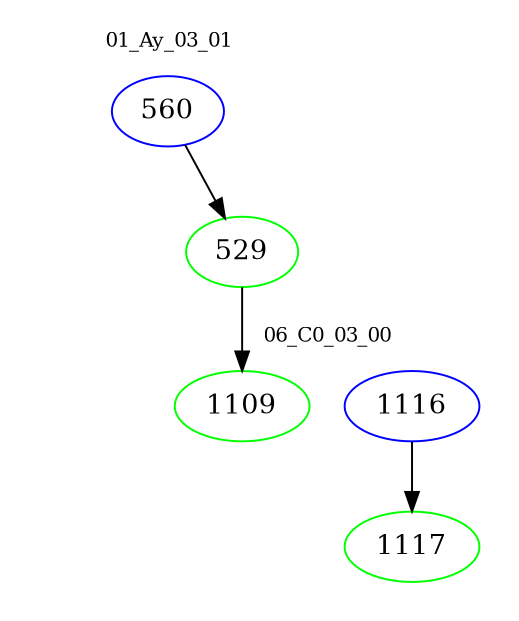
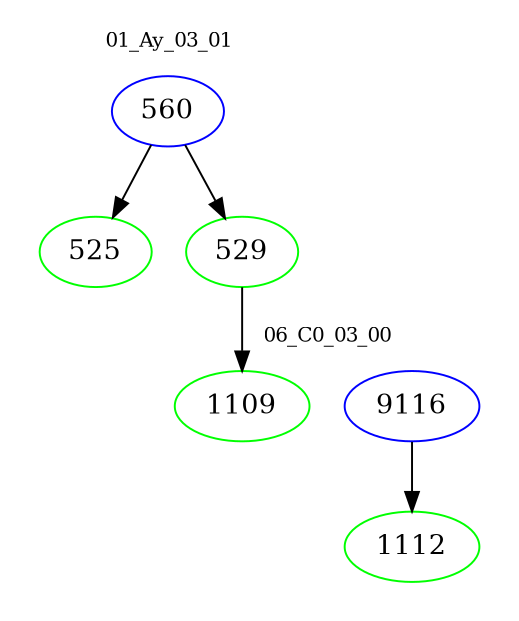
none -> (96, 252)
(412, 406) -> (412, 406)
(412, 547) -> (412, 547)
